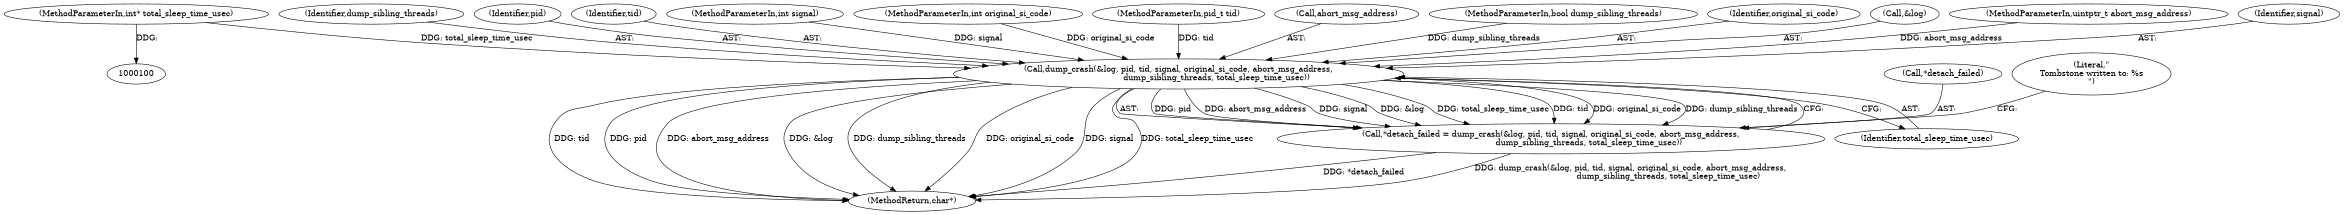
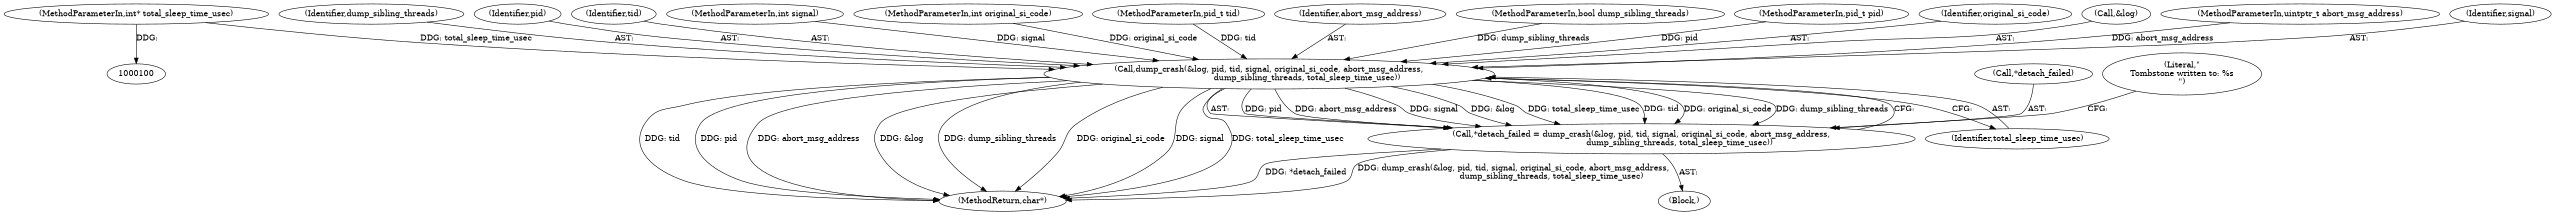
(1347, 14) -> (1360, 14)
none -> (1822, 14)
none -> (1684, 201)
